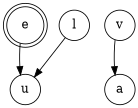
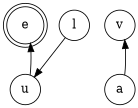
(114, 53) -> (126, 62)
(20, 55) -> (31, 63)
